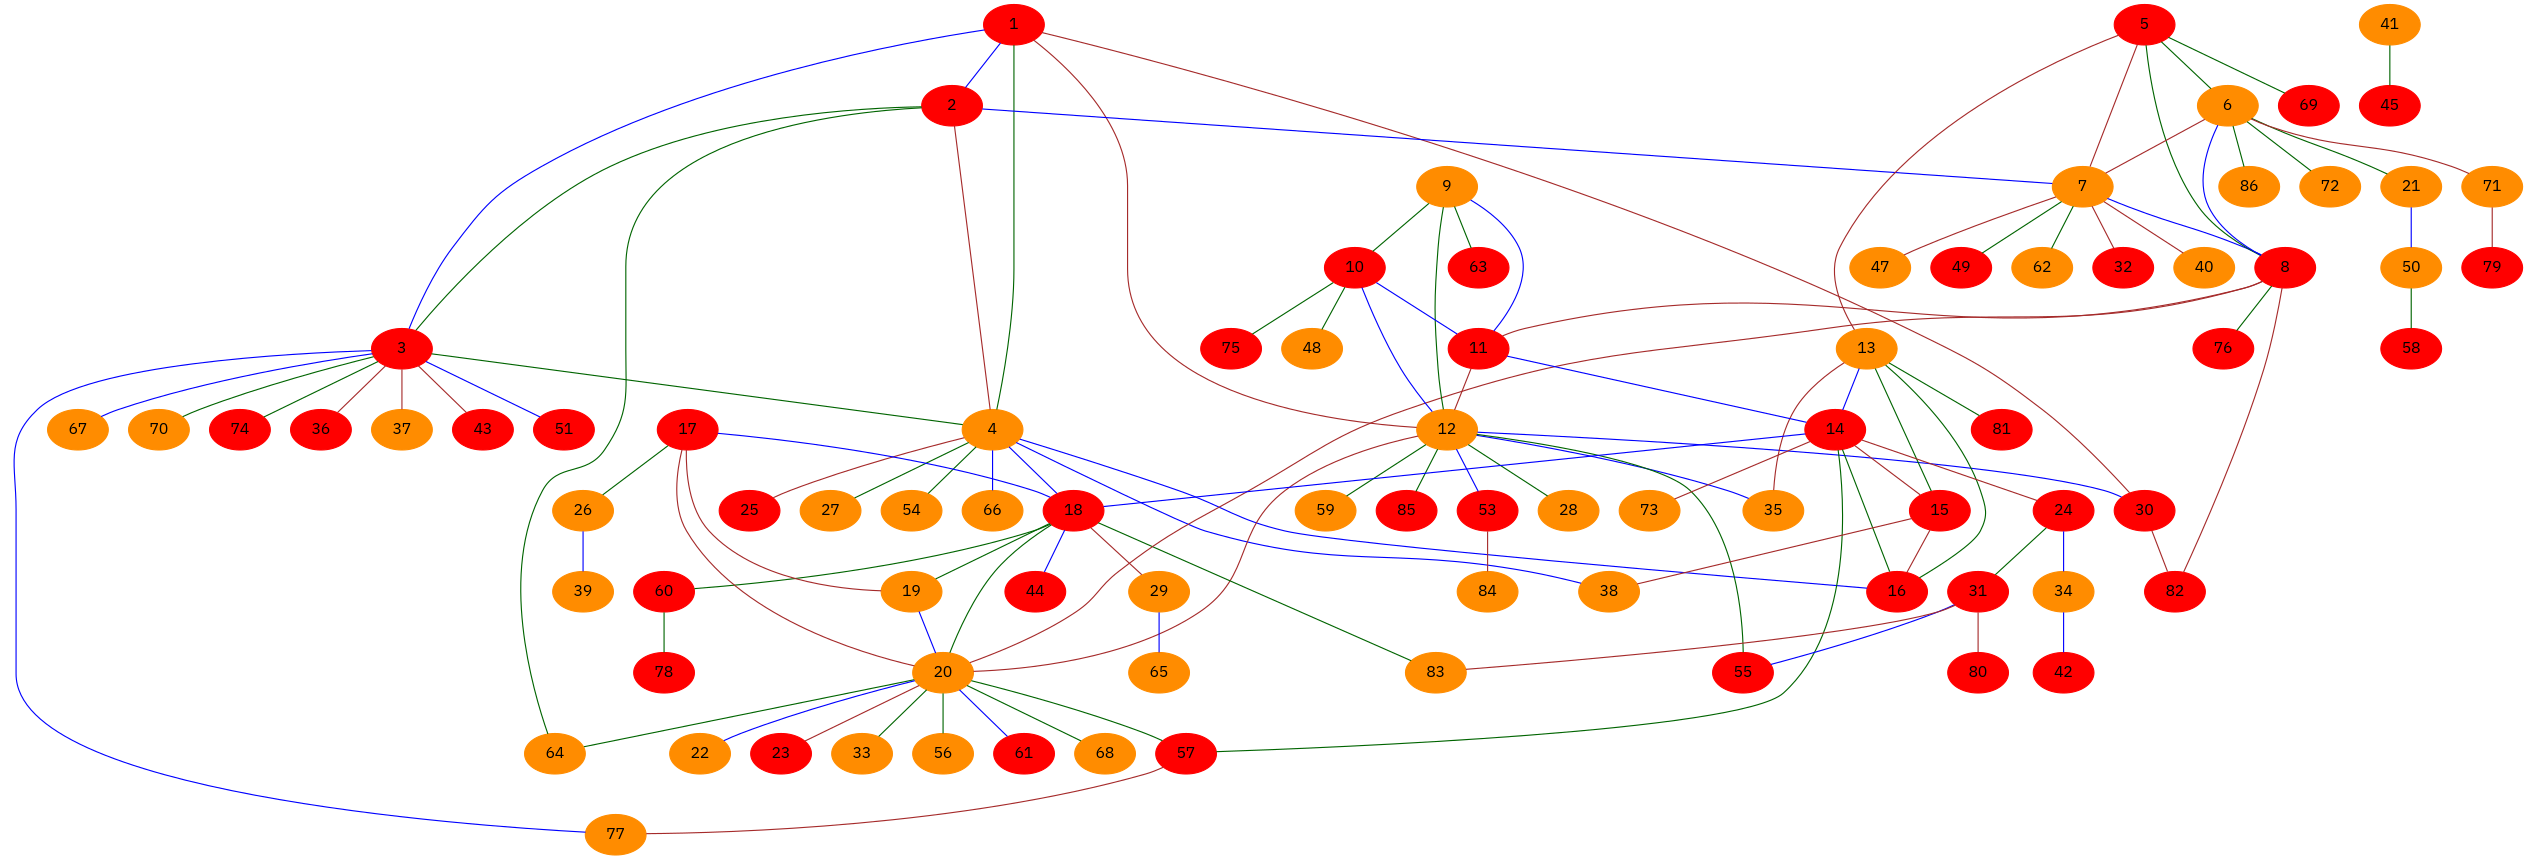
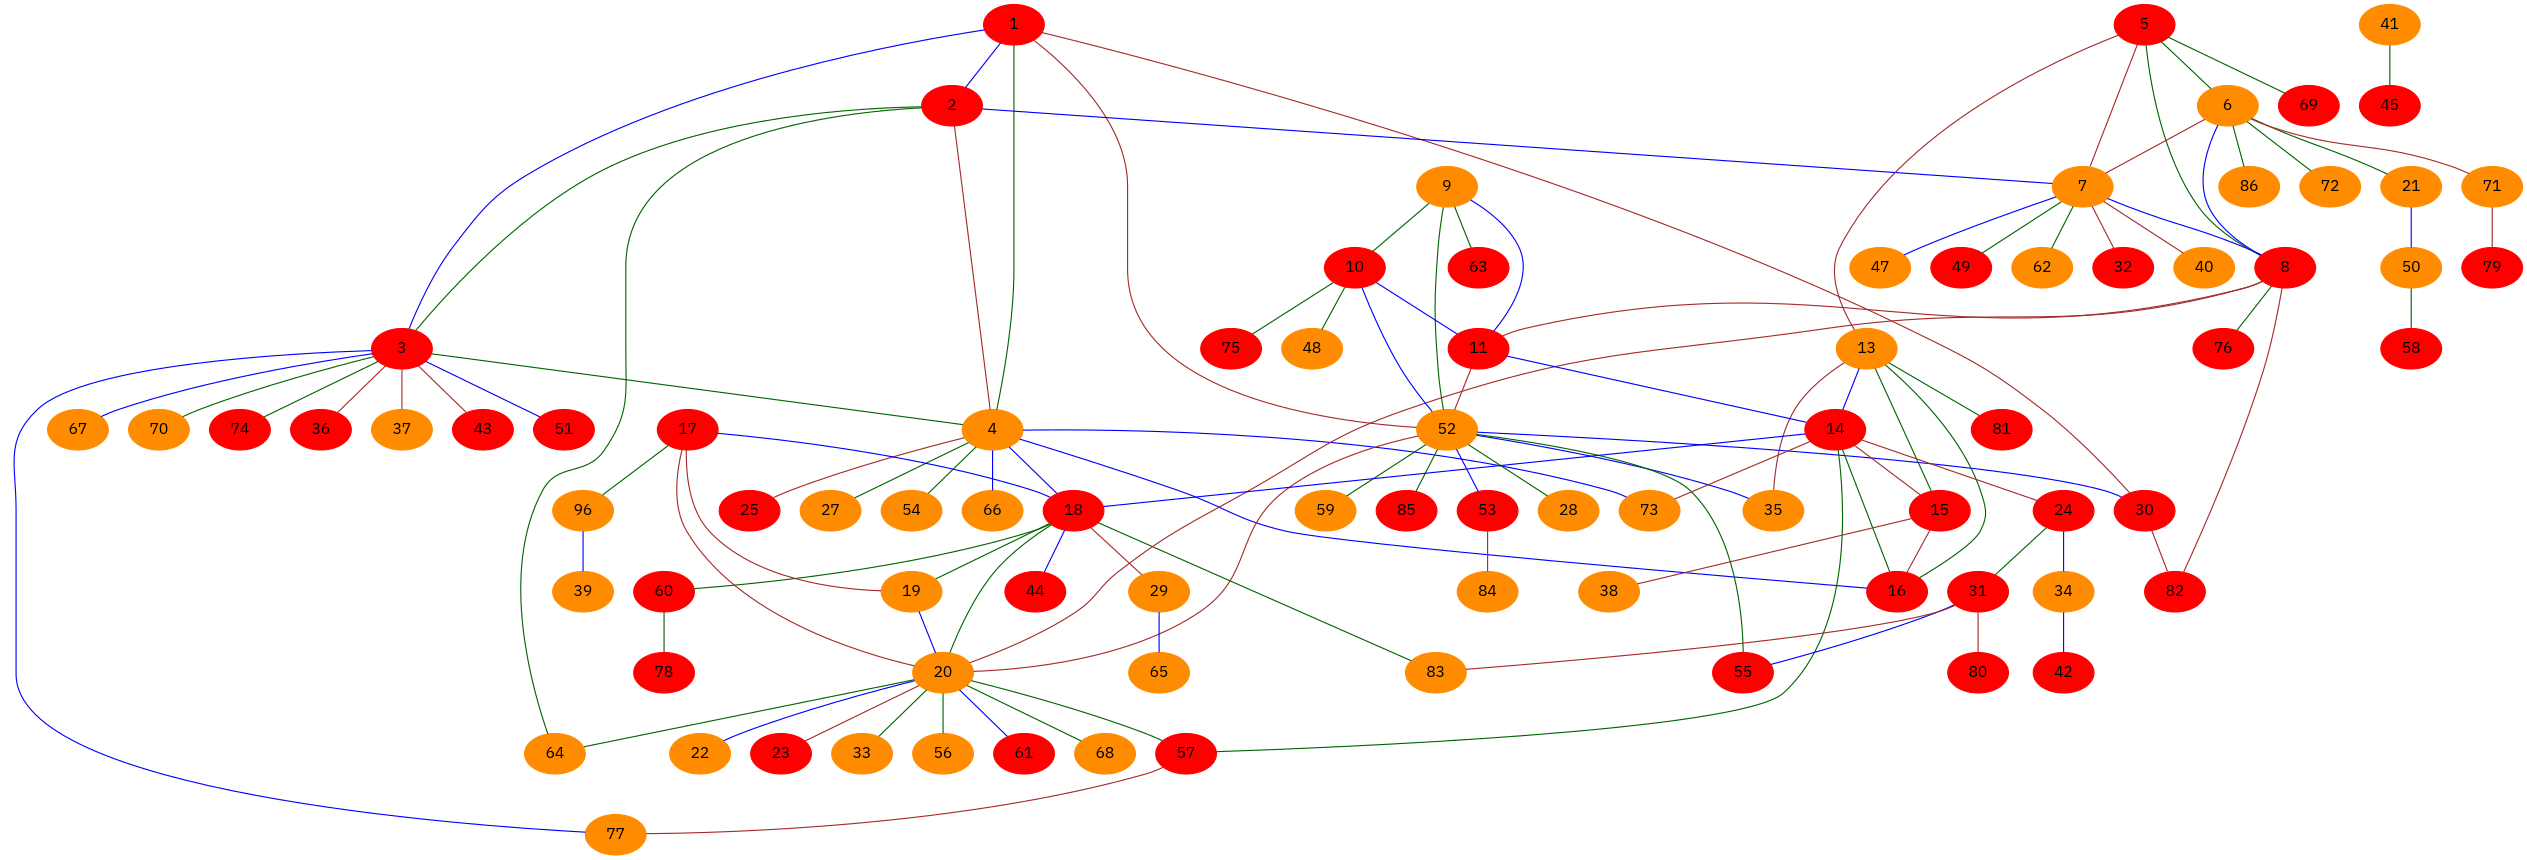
(1979, 224) -> (1979, 224)
(1447, 430) -> (1447, 430)
(583, 511) -> (583, 511)
(1289, 550) -> (1312, 441)
